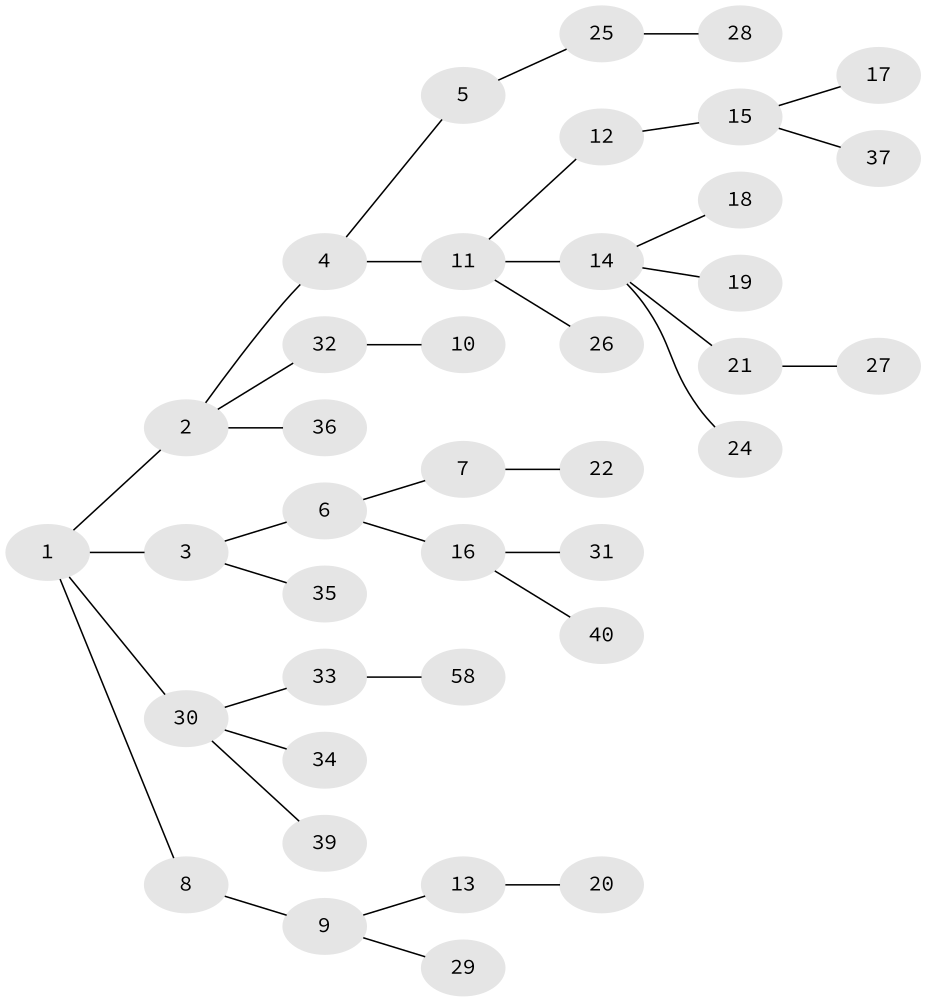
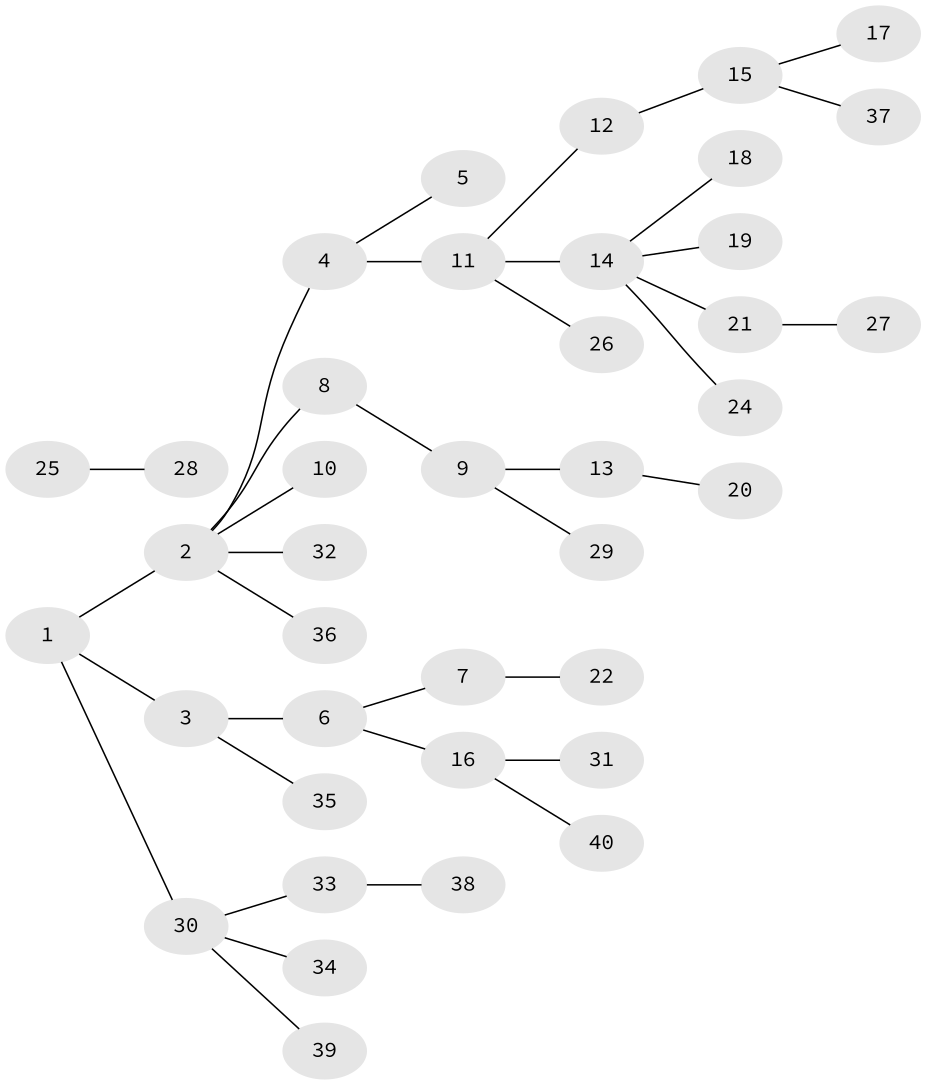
(532, 65) -> none
(394, 345) -> (255, 511)
(463, 677) -> (463, 885)
(117, 719) -> (263, 456)
